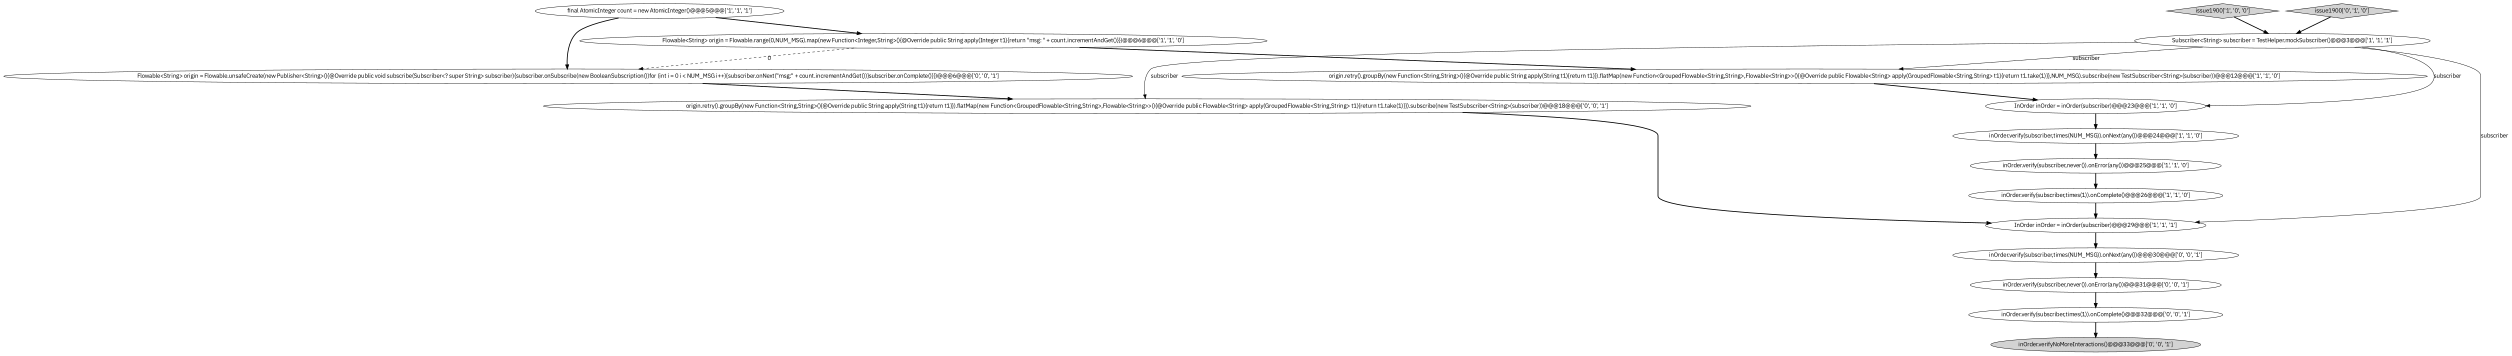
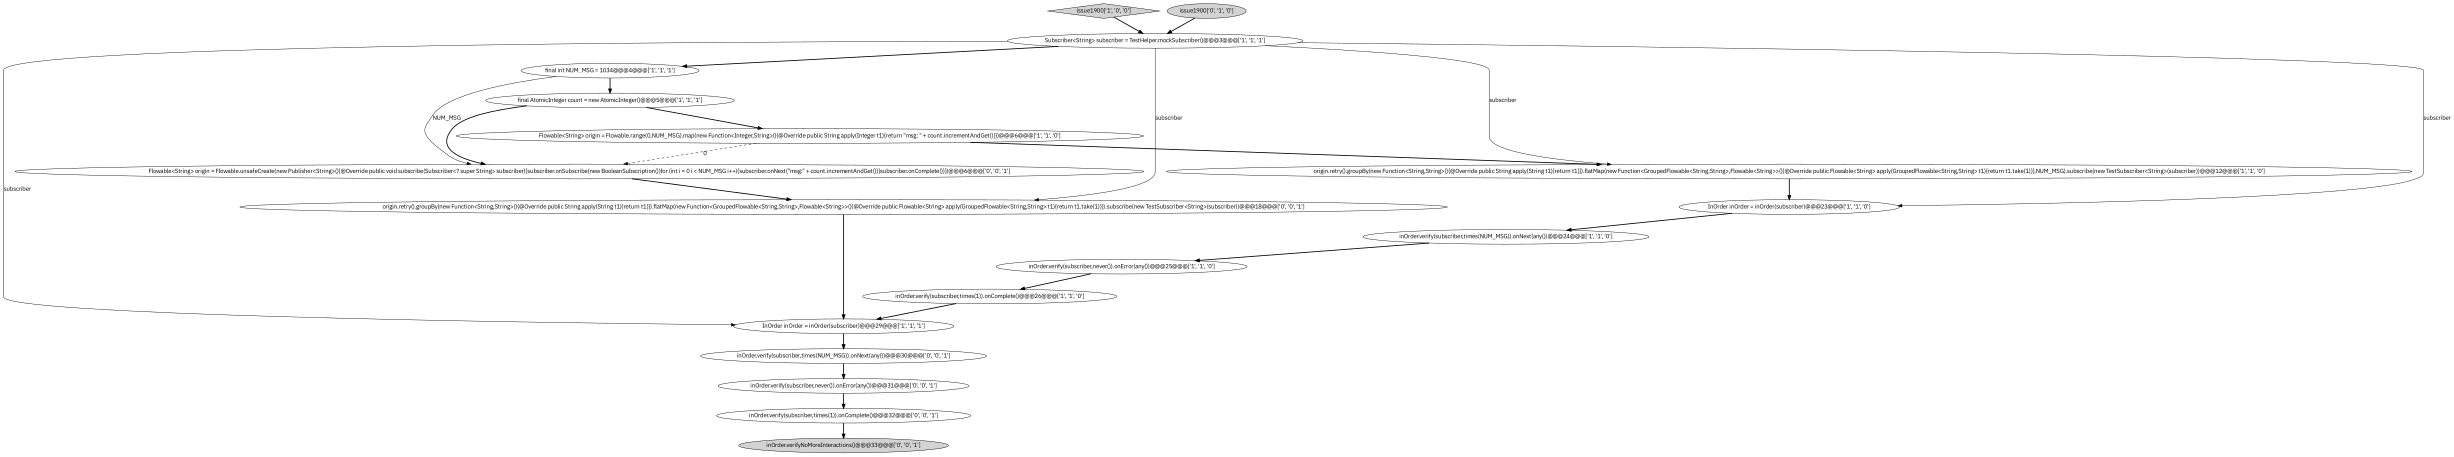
(2342, 11) -> (1207, 11)
none -> (610, 71)
